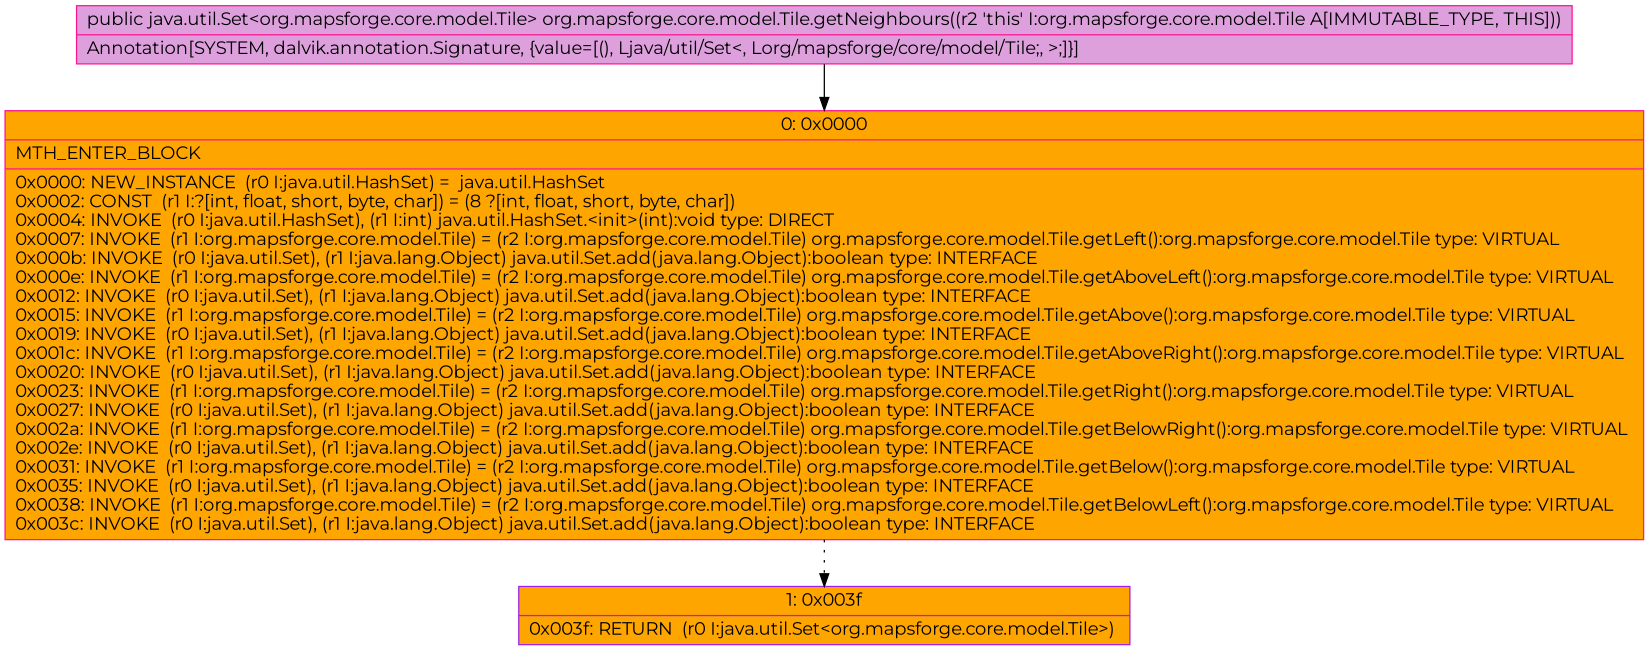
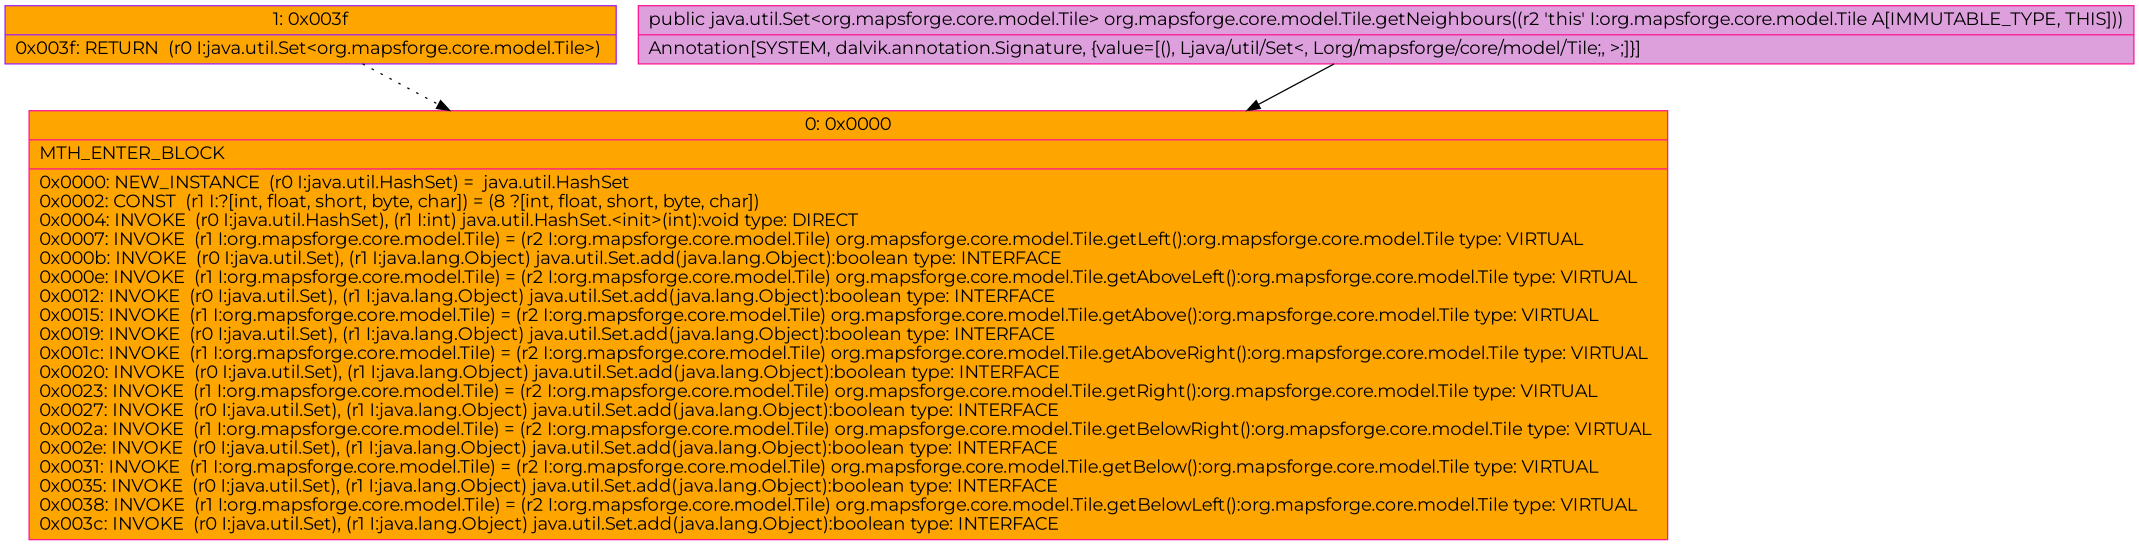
(824, 557) -> (401, 84)
